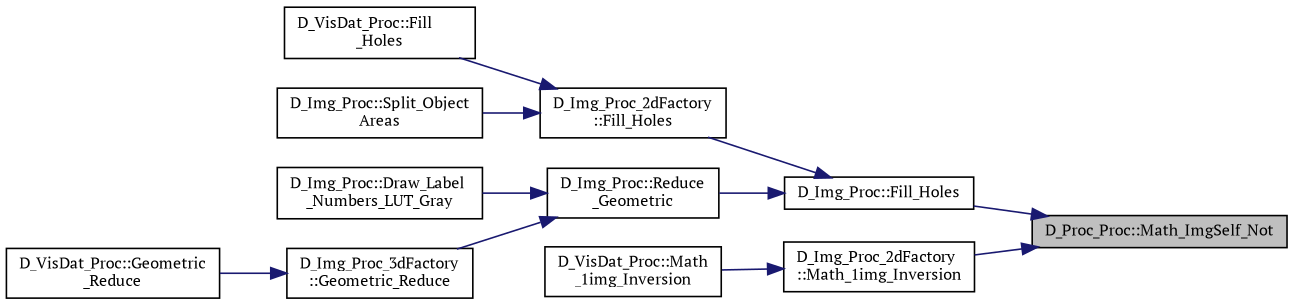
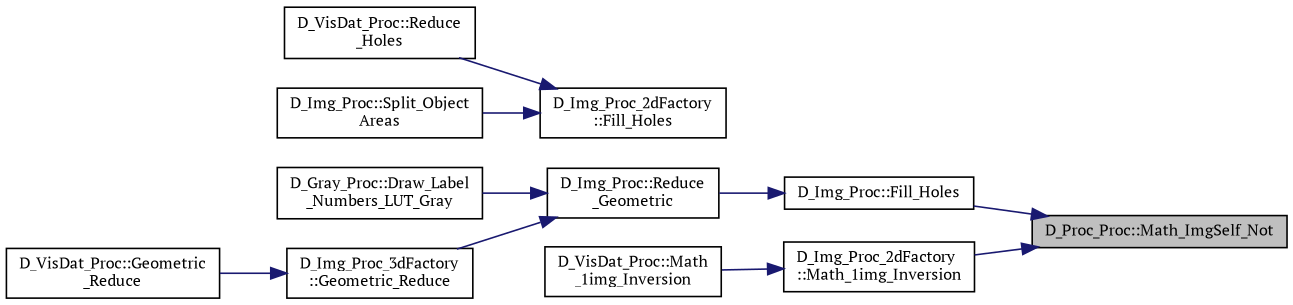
(380, 33) -> (380, 33)
(762, 155) -> none
(380, 193) -> (380, 193)
